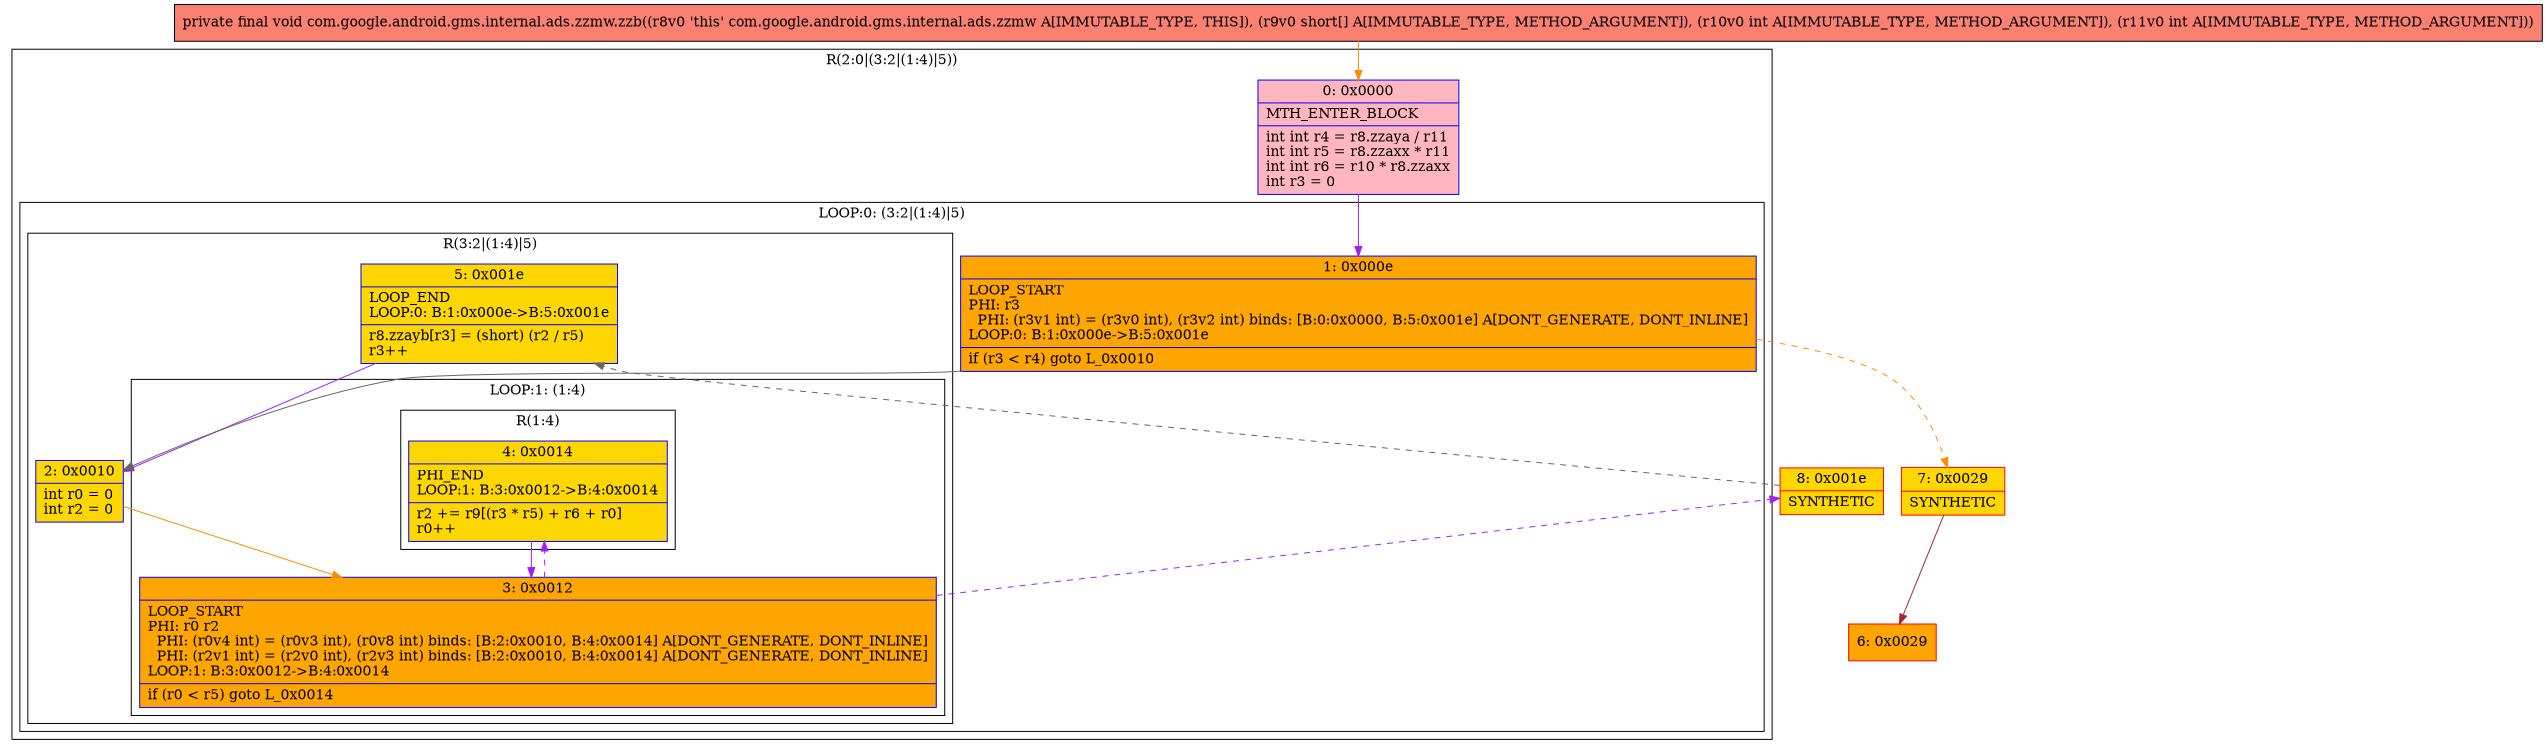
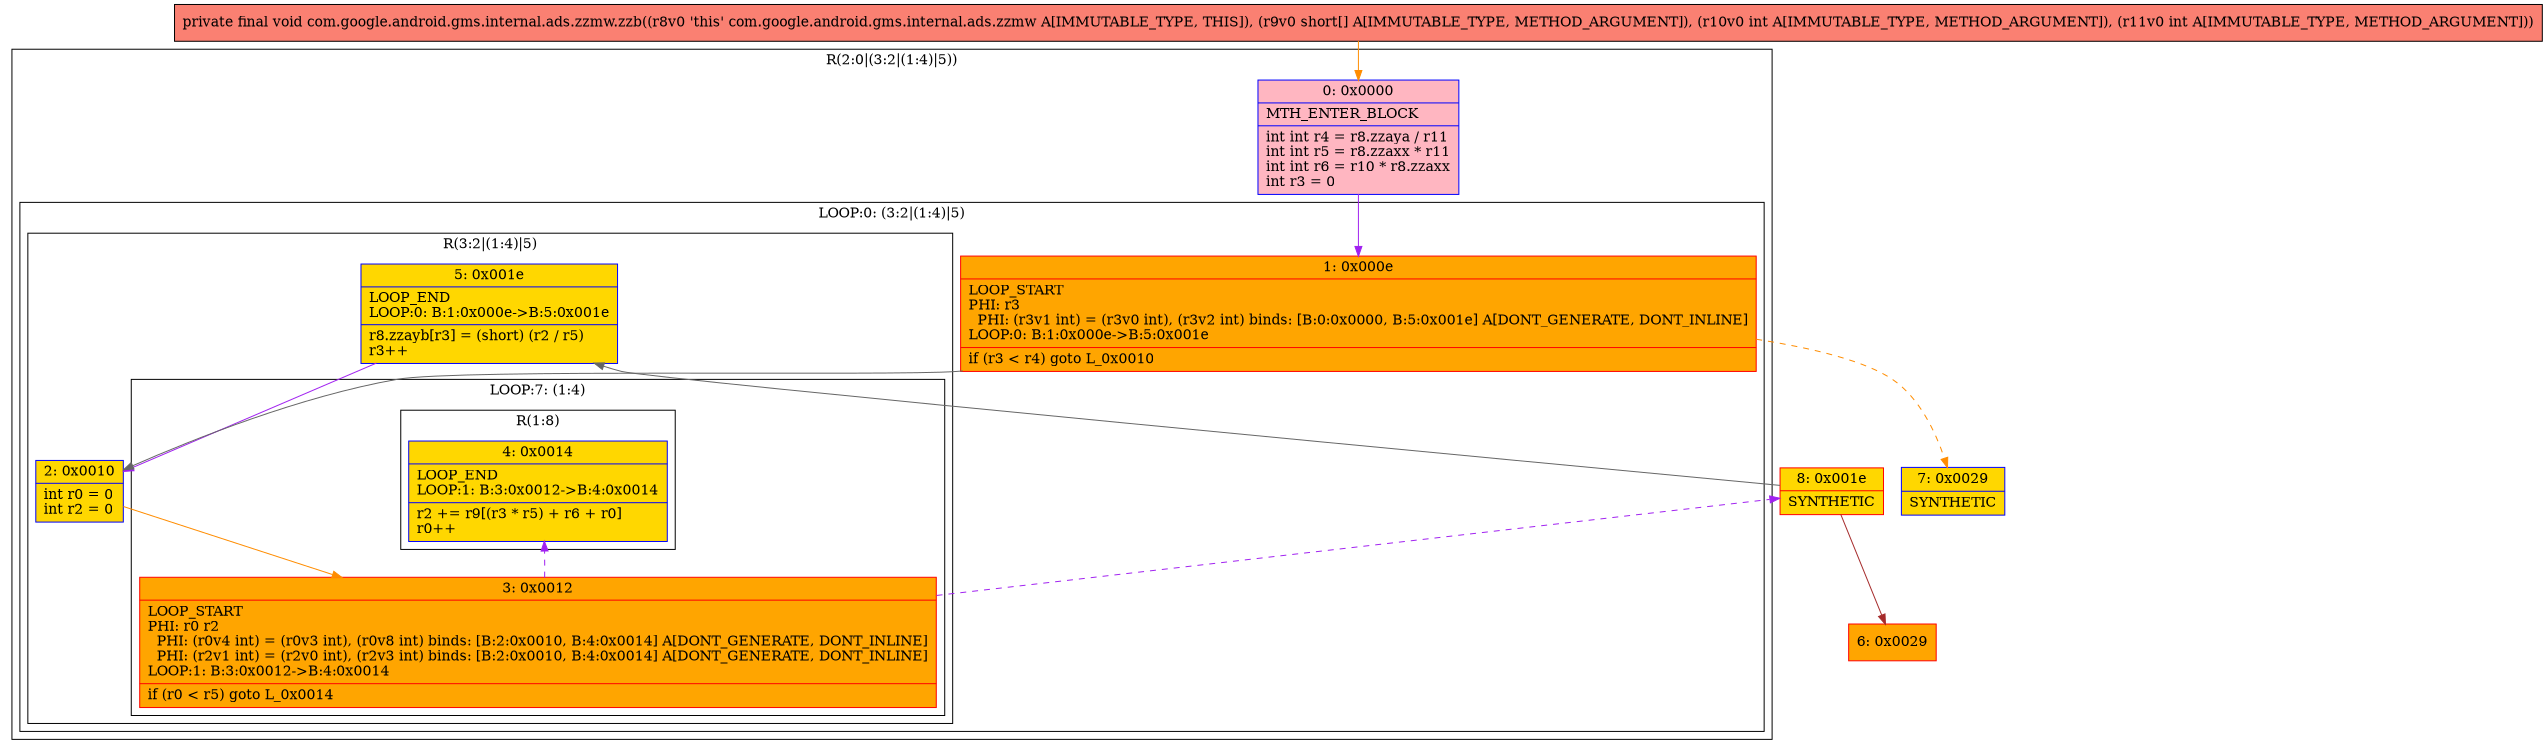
(1358, 314) -> (1358, 314)
(538, 391) -> (538, 391)
(538, 422) -> (538, 422)
(1191, 429) -> (1191, 429)
(450, 475) -> (457, 475)
(1953, 491) -> (1953, 491)
(531, 556) -> none
(1924, 565) -> (1861, 565)
(538, 642) -> (538, 642)
